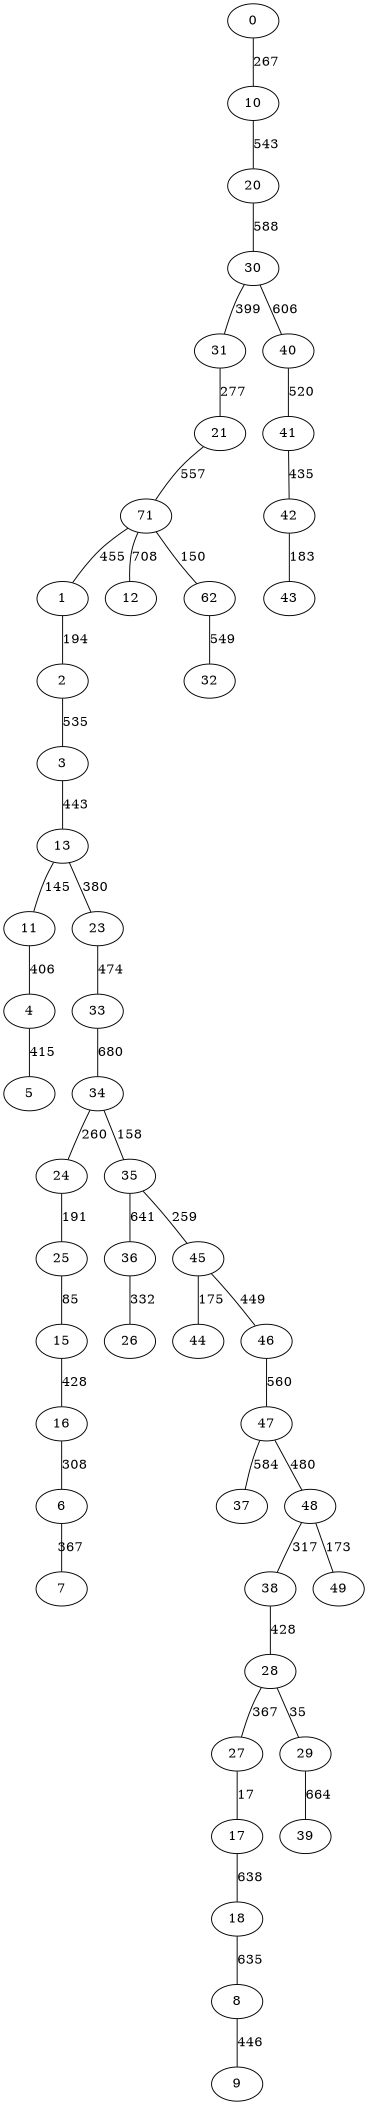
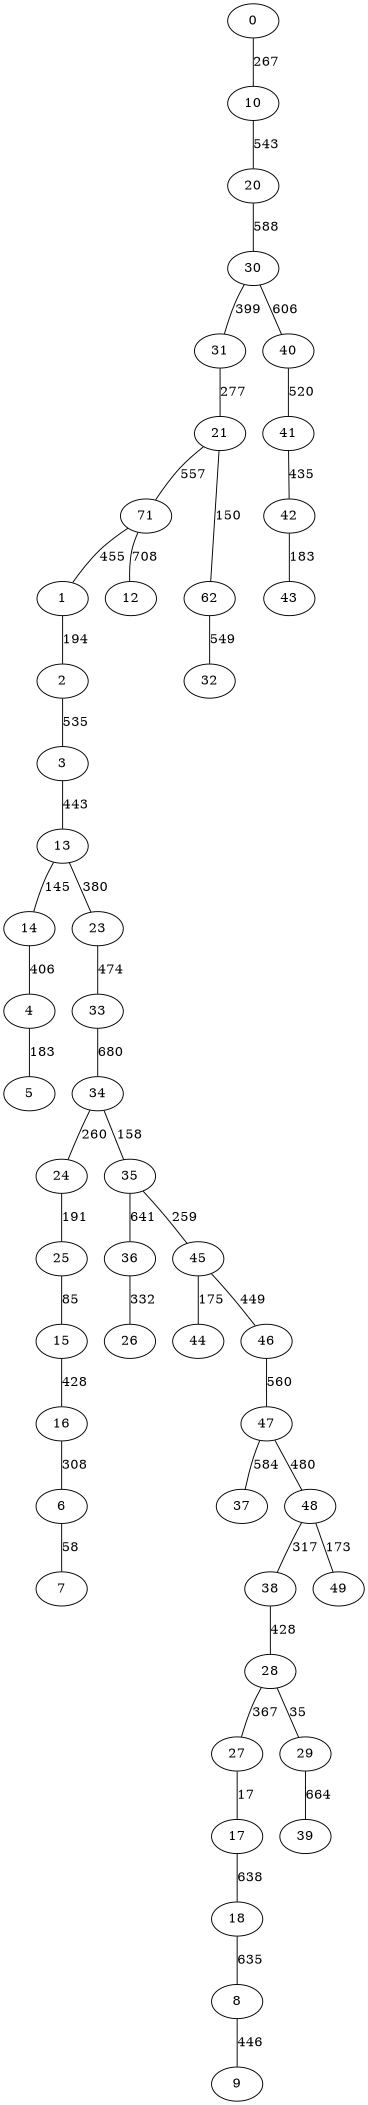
(176, 558) -> (215, 516)
(29, 929) -> (29, 929)
(43, 1052) -> (43, 1052)
(71, 1548) -> (71, 1548)
